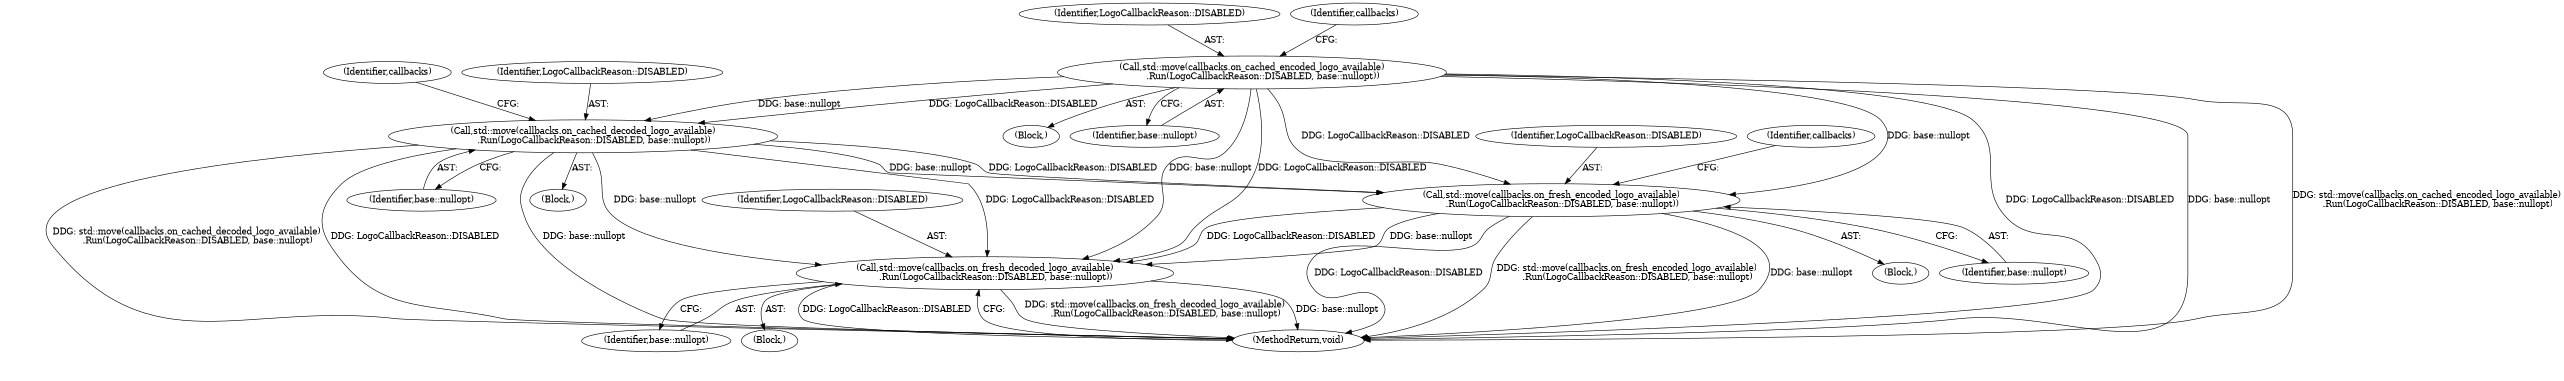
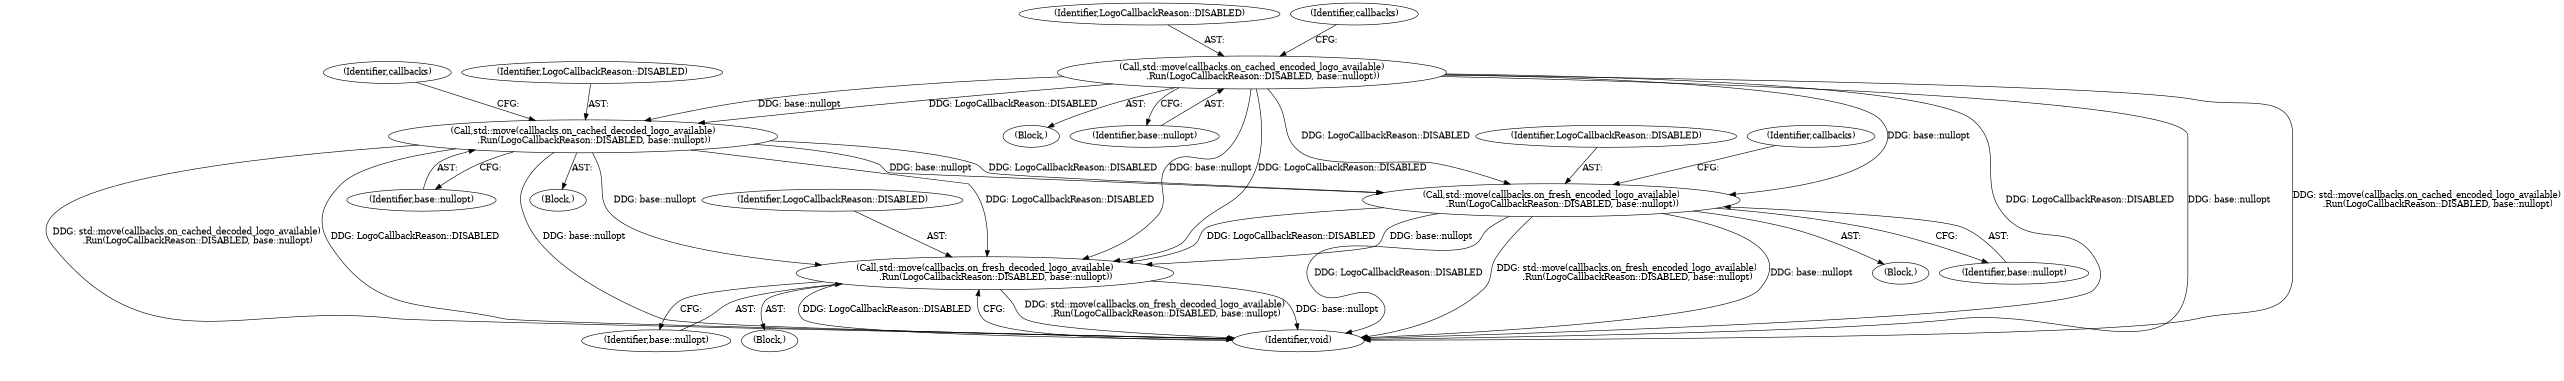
(1298, 341) -> (1298, 341)
